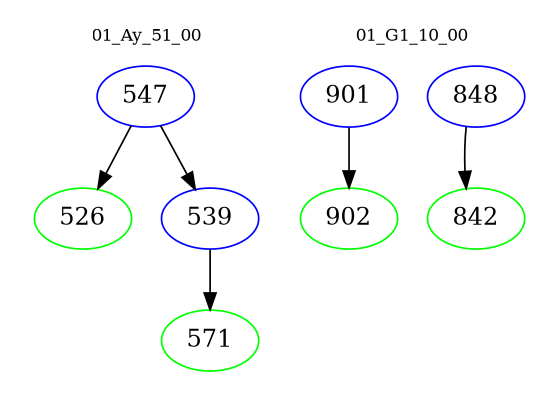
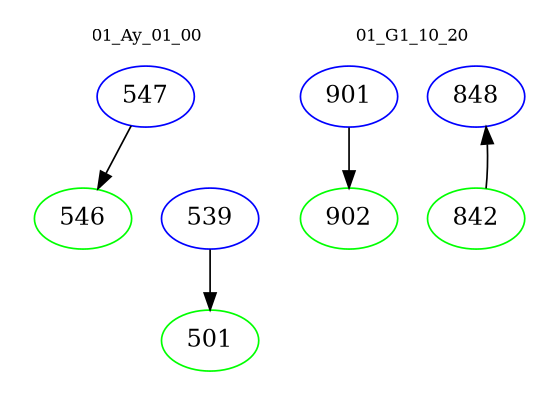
(147, 36) -> (147, 36)
(413, 36) -> (413, 36)
(465, 149) -> (487, 166)
(174, 150) -> none
(83, 219) -> (83, 219)
(210, 341) -> (210, 341)
